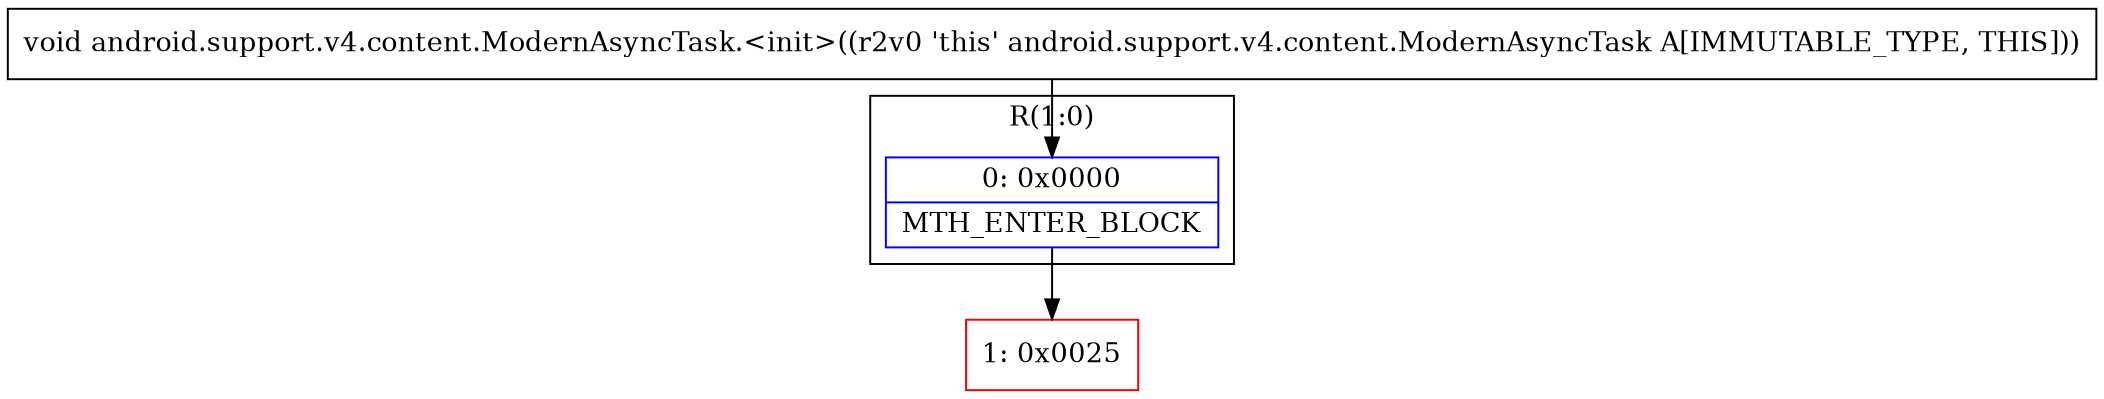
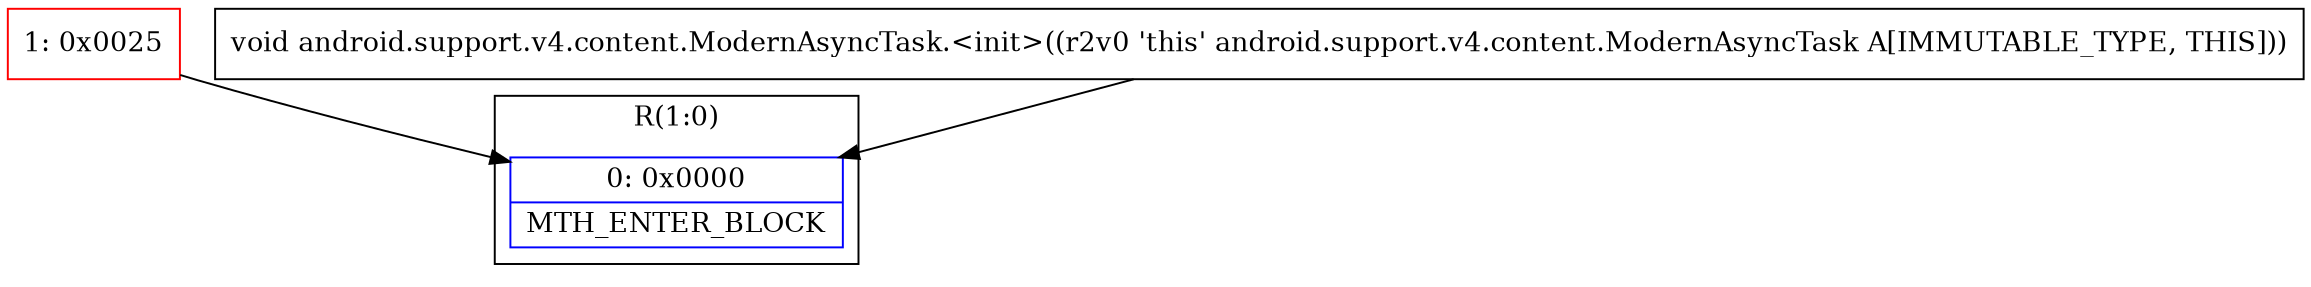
(1052, 276) -> (335, 118)
